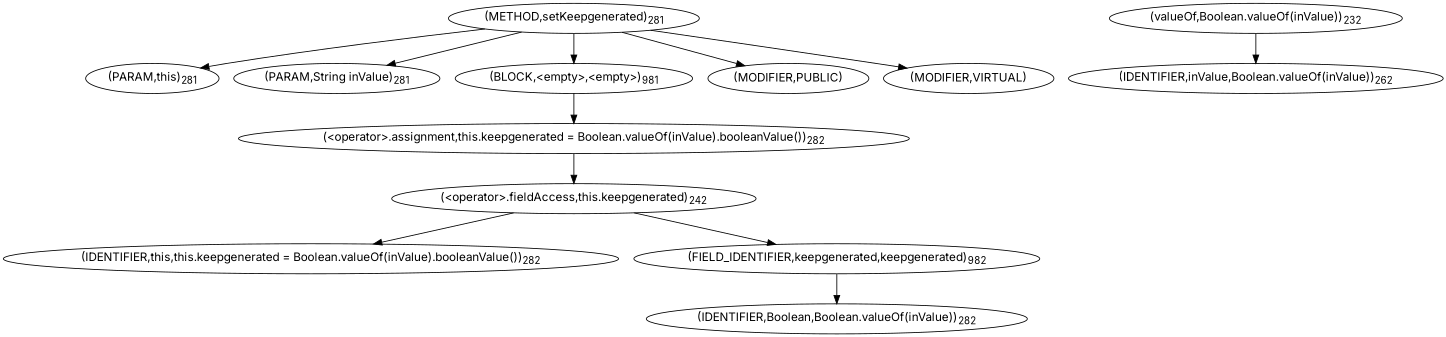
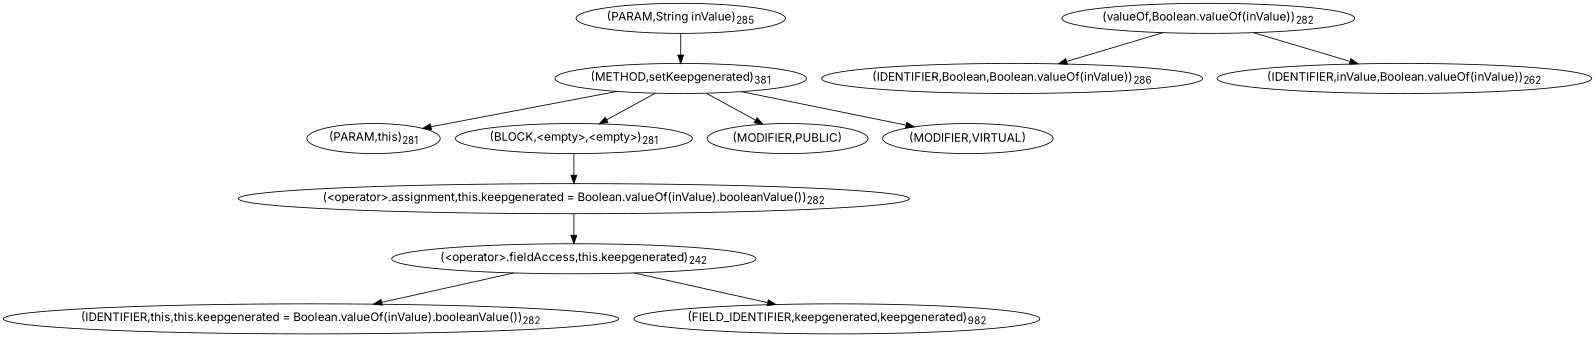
(656, 17) -> (763, 77)
(1353, 17) -> (1305, 17)
(458, 48) -> (681, 44)
(402, 77) -> (745, 17)
(650, 77) -> (650, 137)
(837, 285) -> (1115, 47)
(967, 318) -> (1143, 77)
